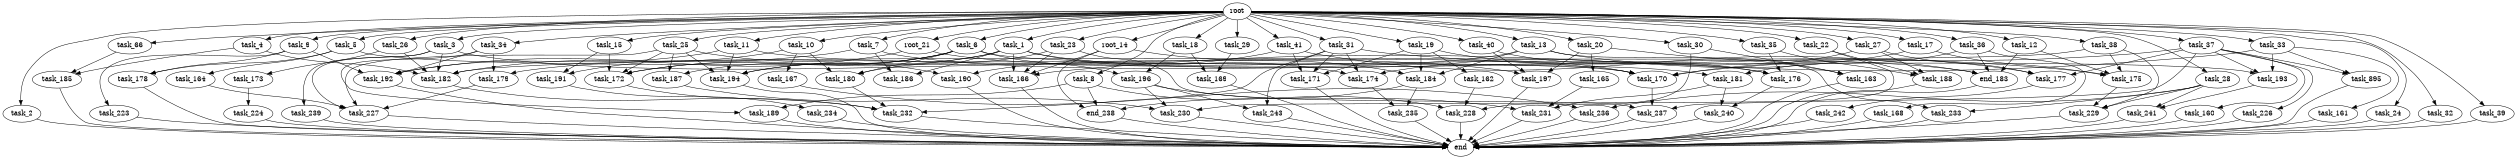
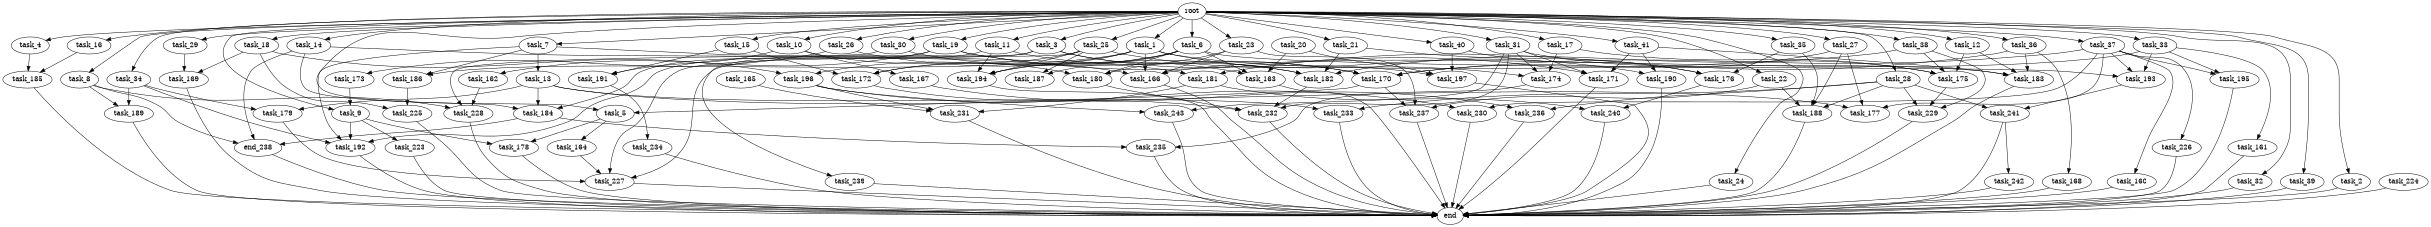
(1411, 20) -> none
(1448, 27) -> (538, 58)
(130, 45) -> (89, 45)
(918, 45) -> (1346, 45)
(1115, 45) -> (309, 45)
(1592, 60) -> none
(314, 61) -> none
(792, 64) -> (1224, 61)
(995, 64) -> (837, 107)
(1994, 80) -> (2029, 80)
(2366, 80) -> (2234, 80)
(248, 96) -> (350, 94)
none -> (1855, 96)
(1948, 96) -> (2007, 145)
(893, 101) -> none
none -> (407, 114)
